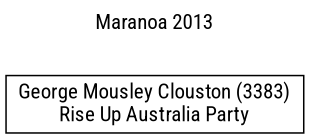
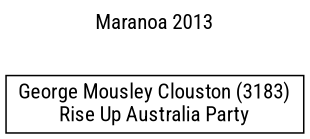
(155, 104) -> (155, 104)
